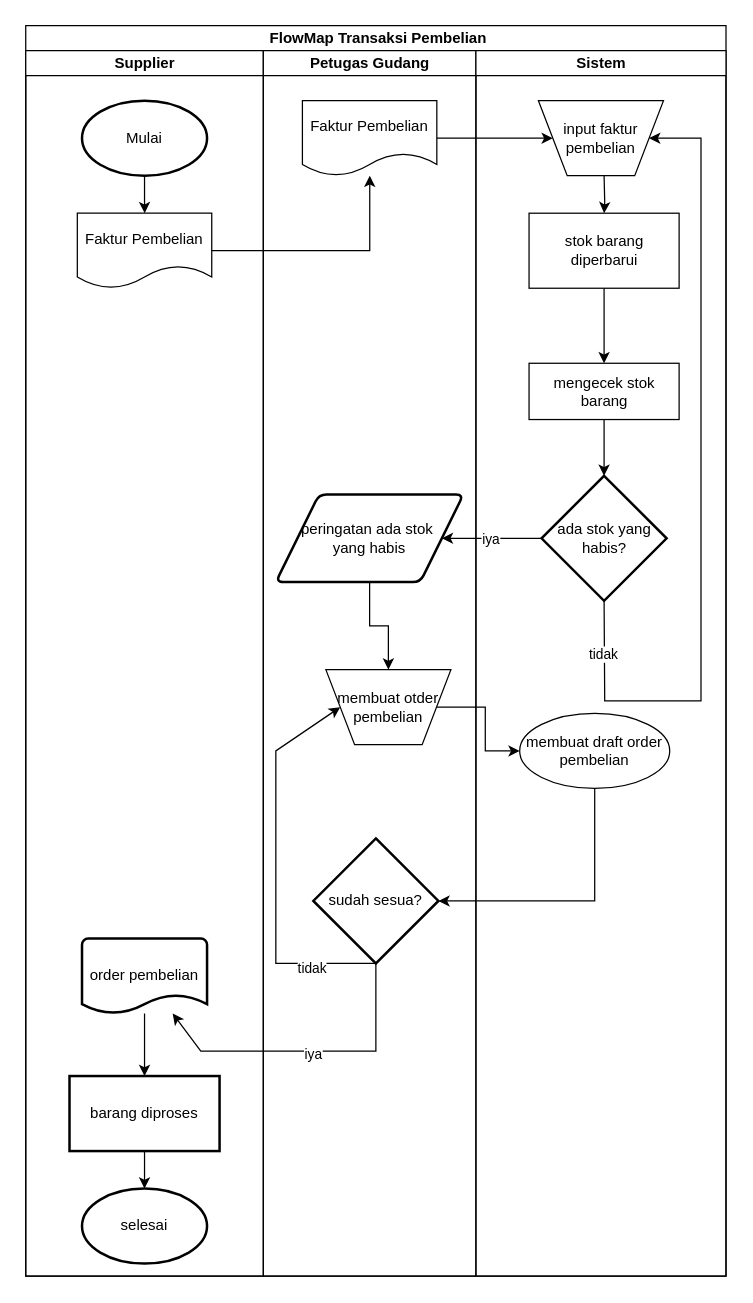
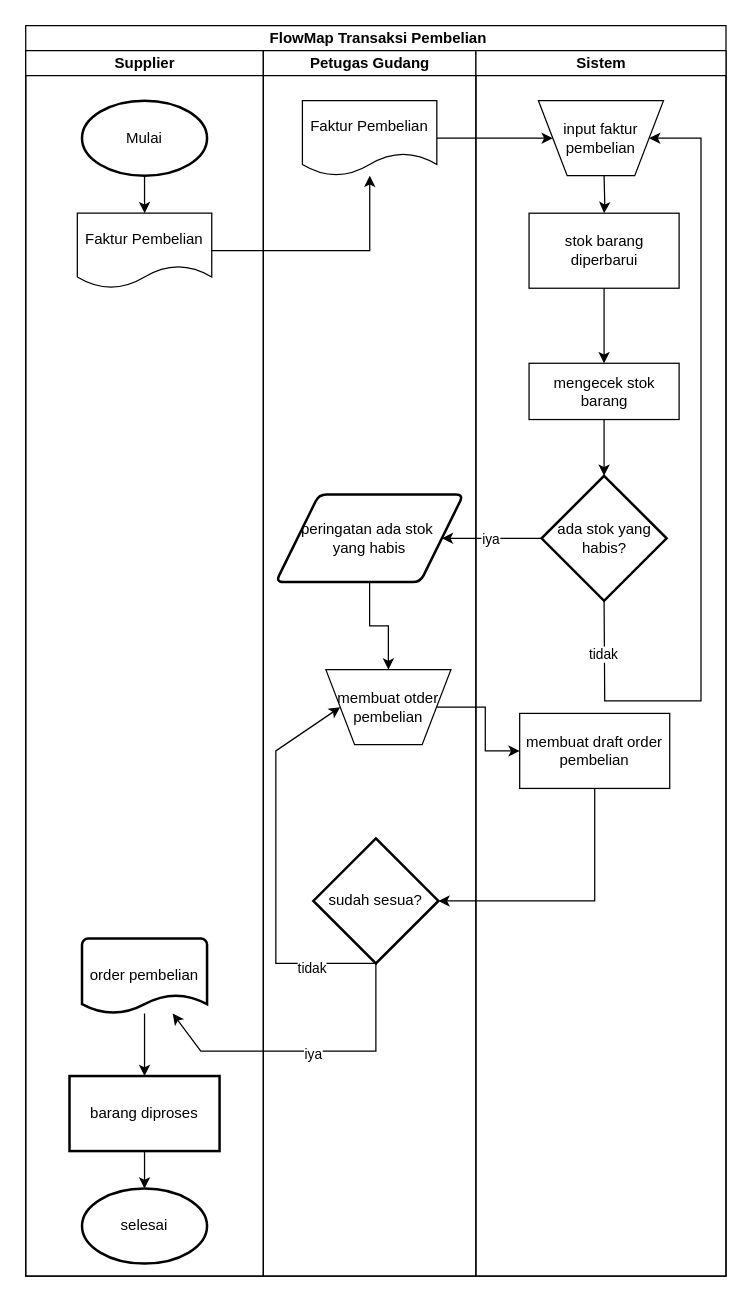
(594, 751) -> (594, 751)
